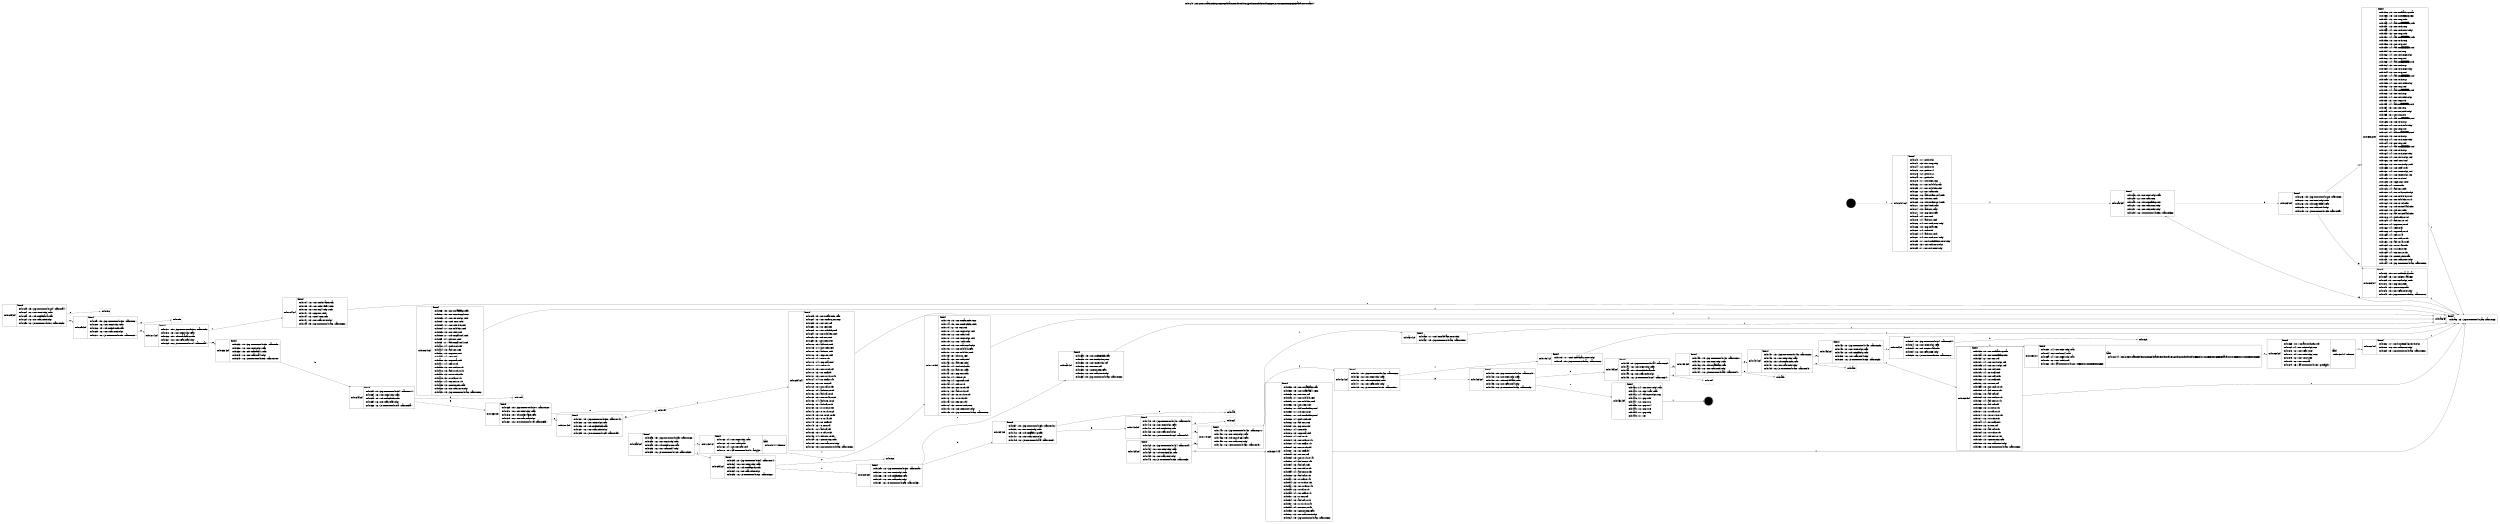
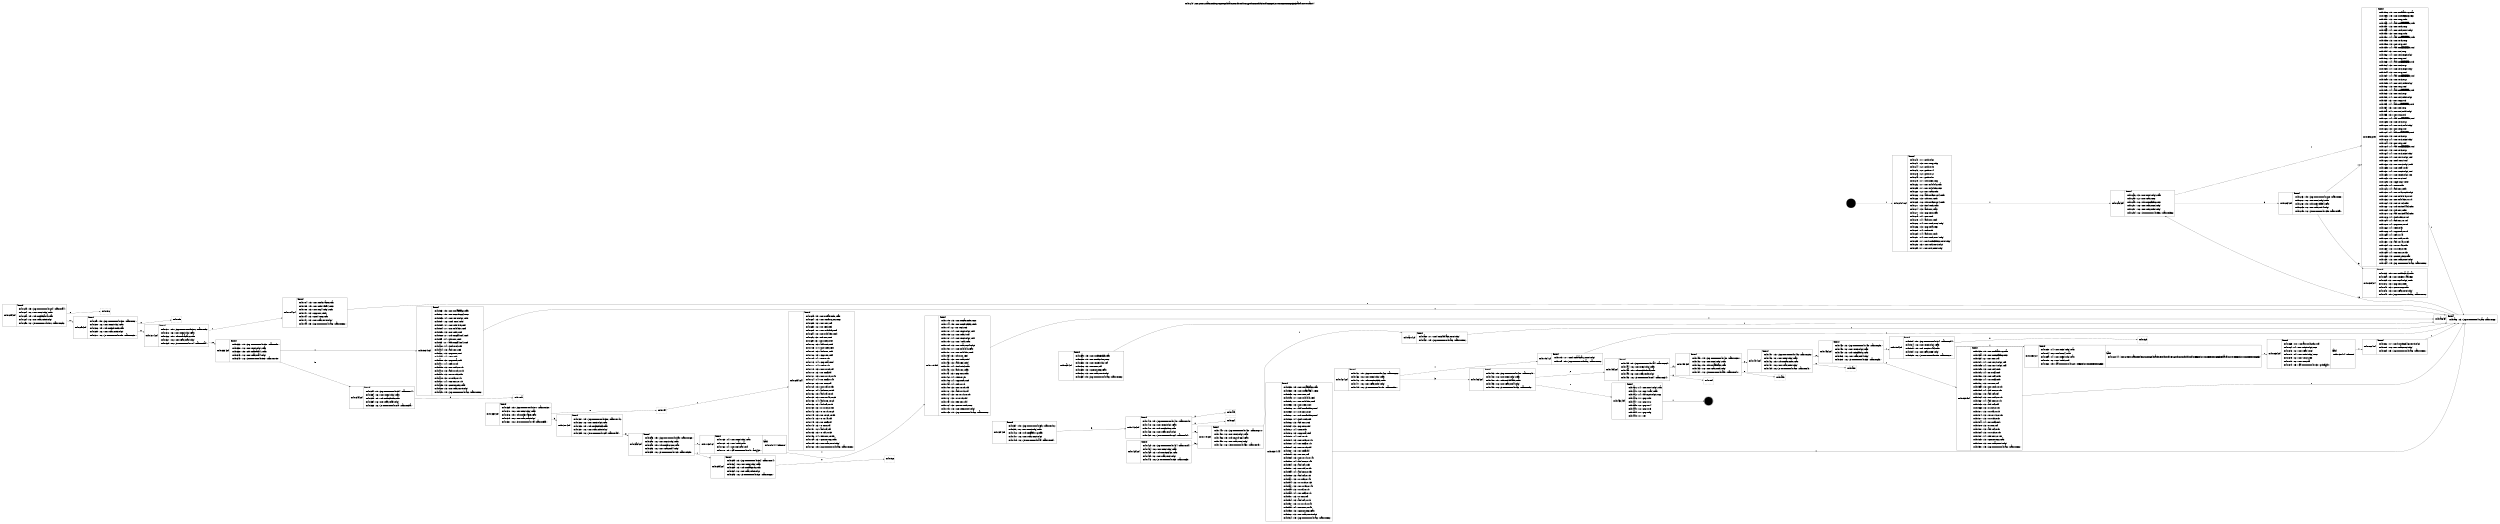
none -> (2268, 170)
(2443, 306) -> none
(1639, 314) -> none
none -> (348, 351)
(1277, 375) -> none
(449, 406) -> none
(1140, 414) -> (1208, 415)
(639, 415) -> (625, 435)
(1228, 452) -> none
(890, 475) -> none
